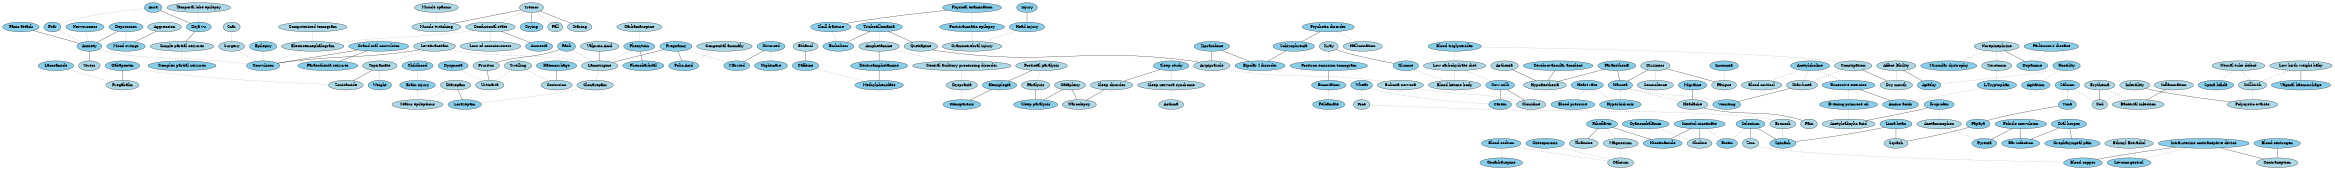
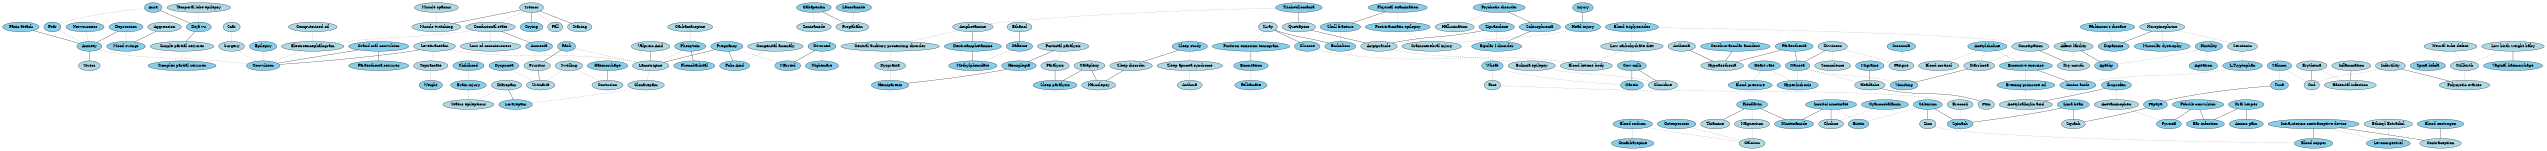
(313, 27) -> (313, 27)
(858, 37) -> (1302, 37)
(1236, 56) -> (1497, 37)
(363, 75) -> none
(1691, 75) -> (1868, 56)
(1171, 85) -> (1190, 66)
(1400, 85) -> (1532, 66)
(2072, 143) -> (2246, 124)
